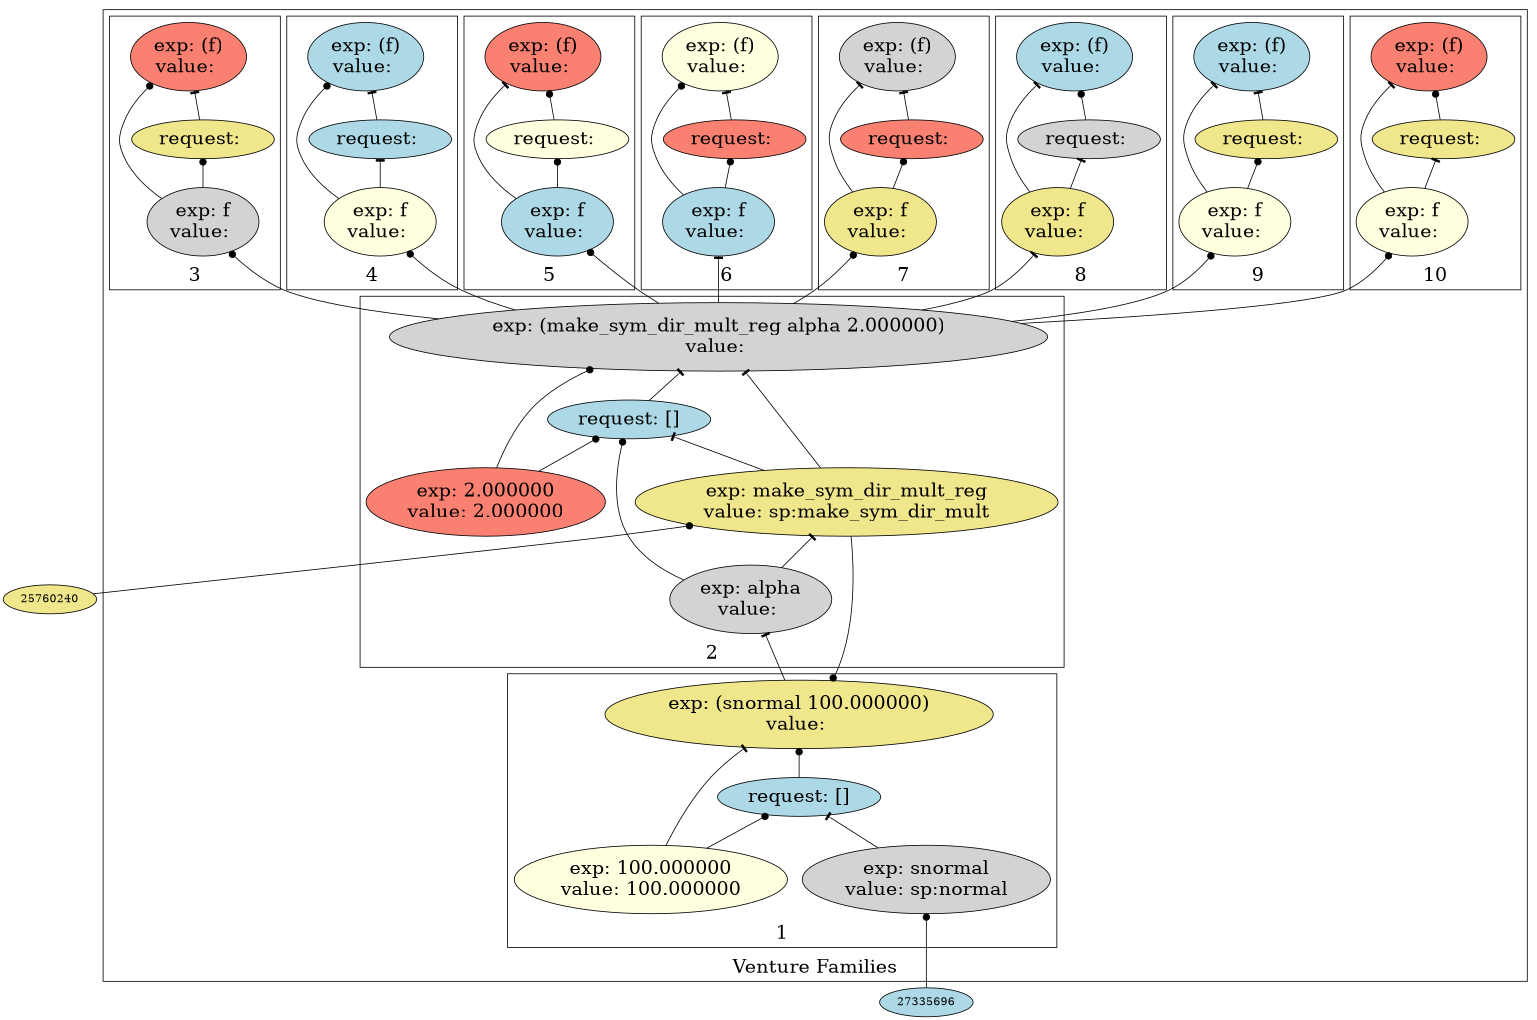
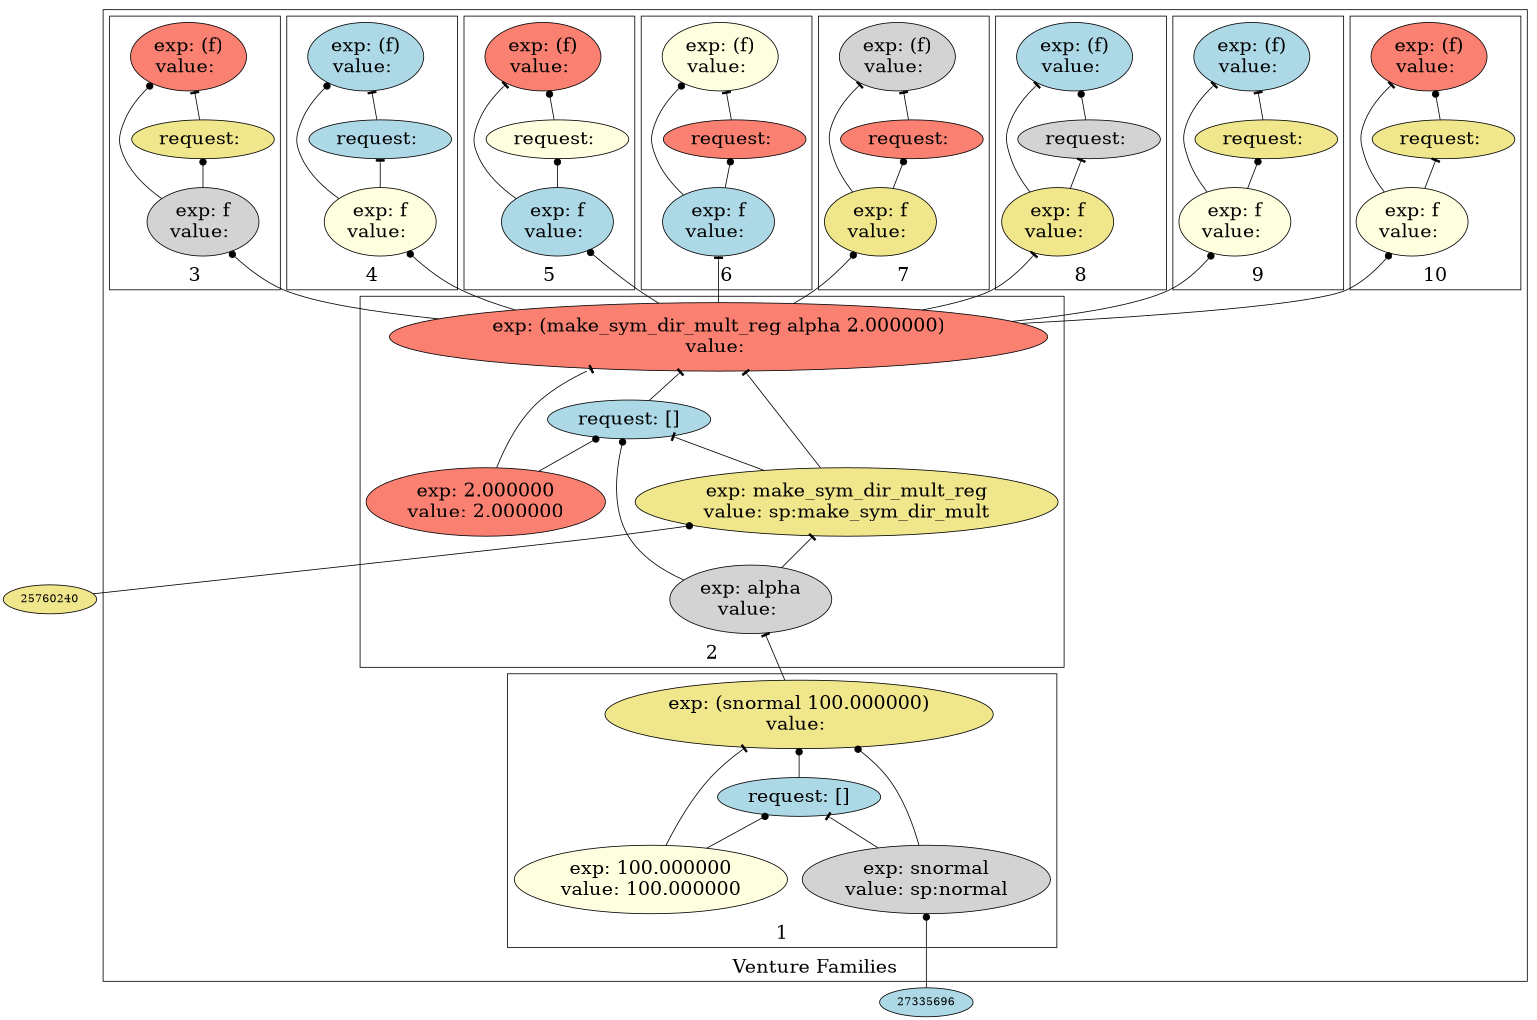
(719, 337) -> (719, 337)
(531, 409) -> (531, 409)
(852, 607) -> (898, 793)
